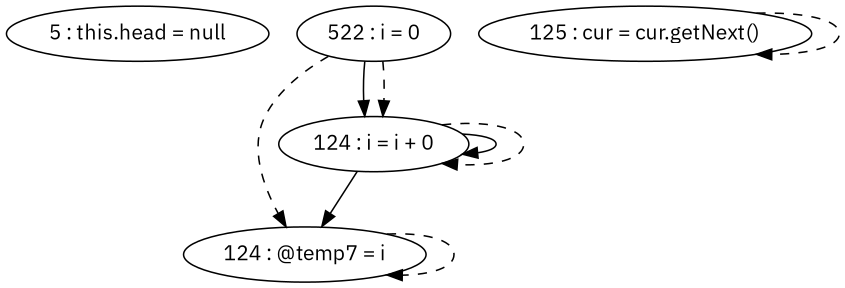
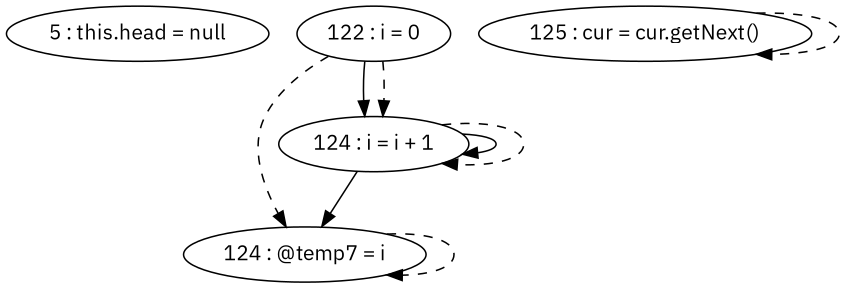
(374, 34) -> (374, 34)
(374, 144) -> (374, 144)
